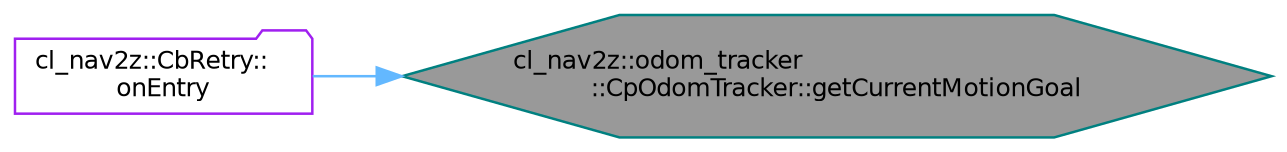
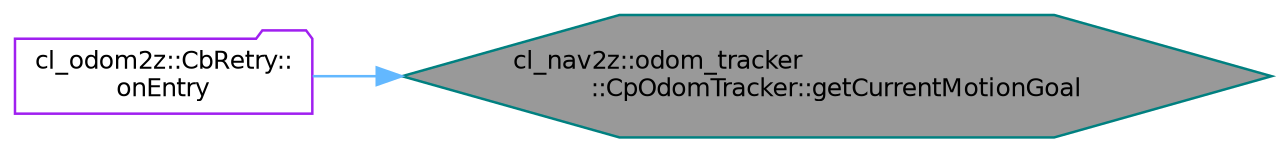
(164, 76) -> (164, 76)
